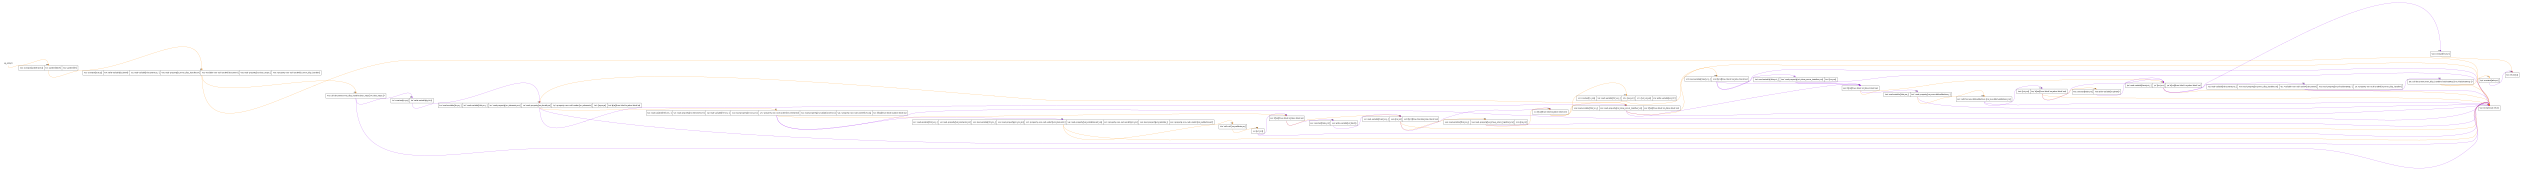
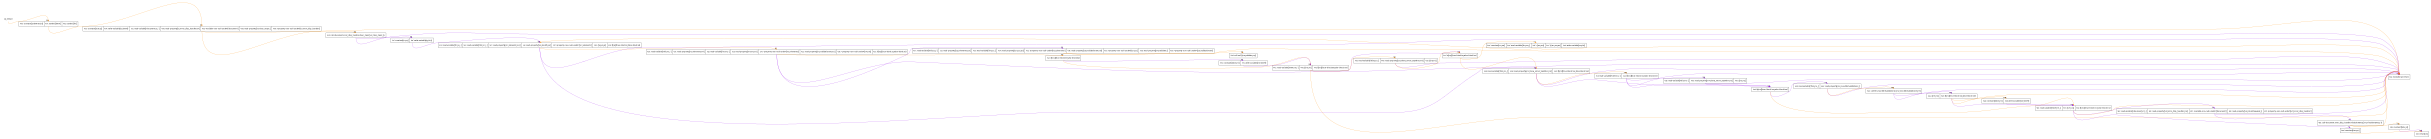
(1258, 131) -> none
